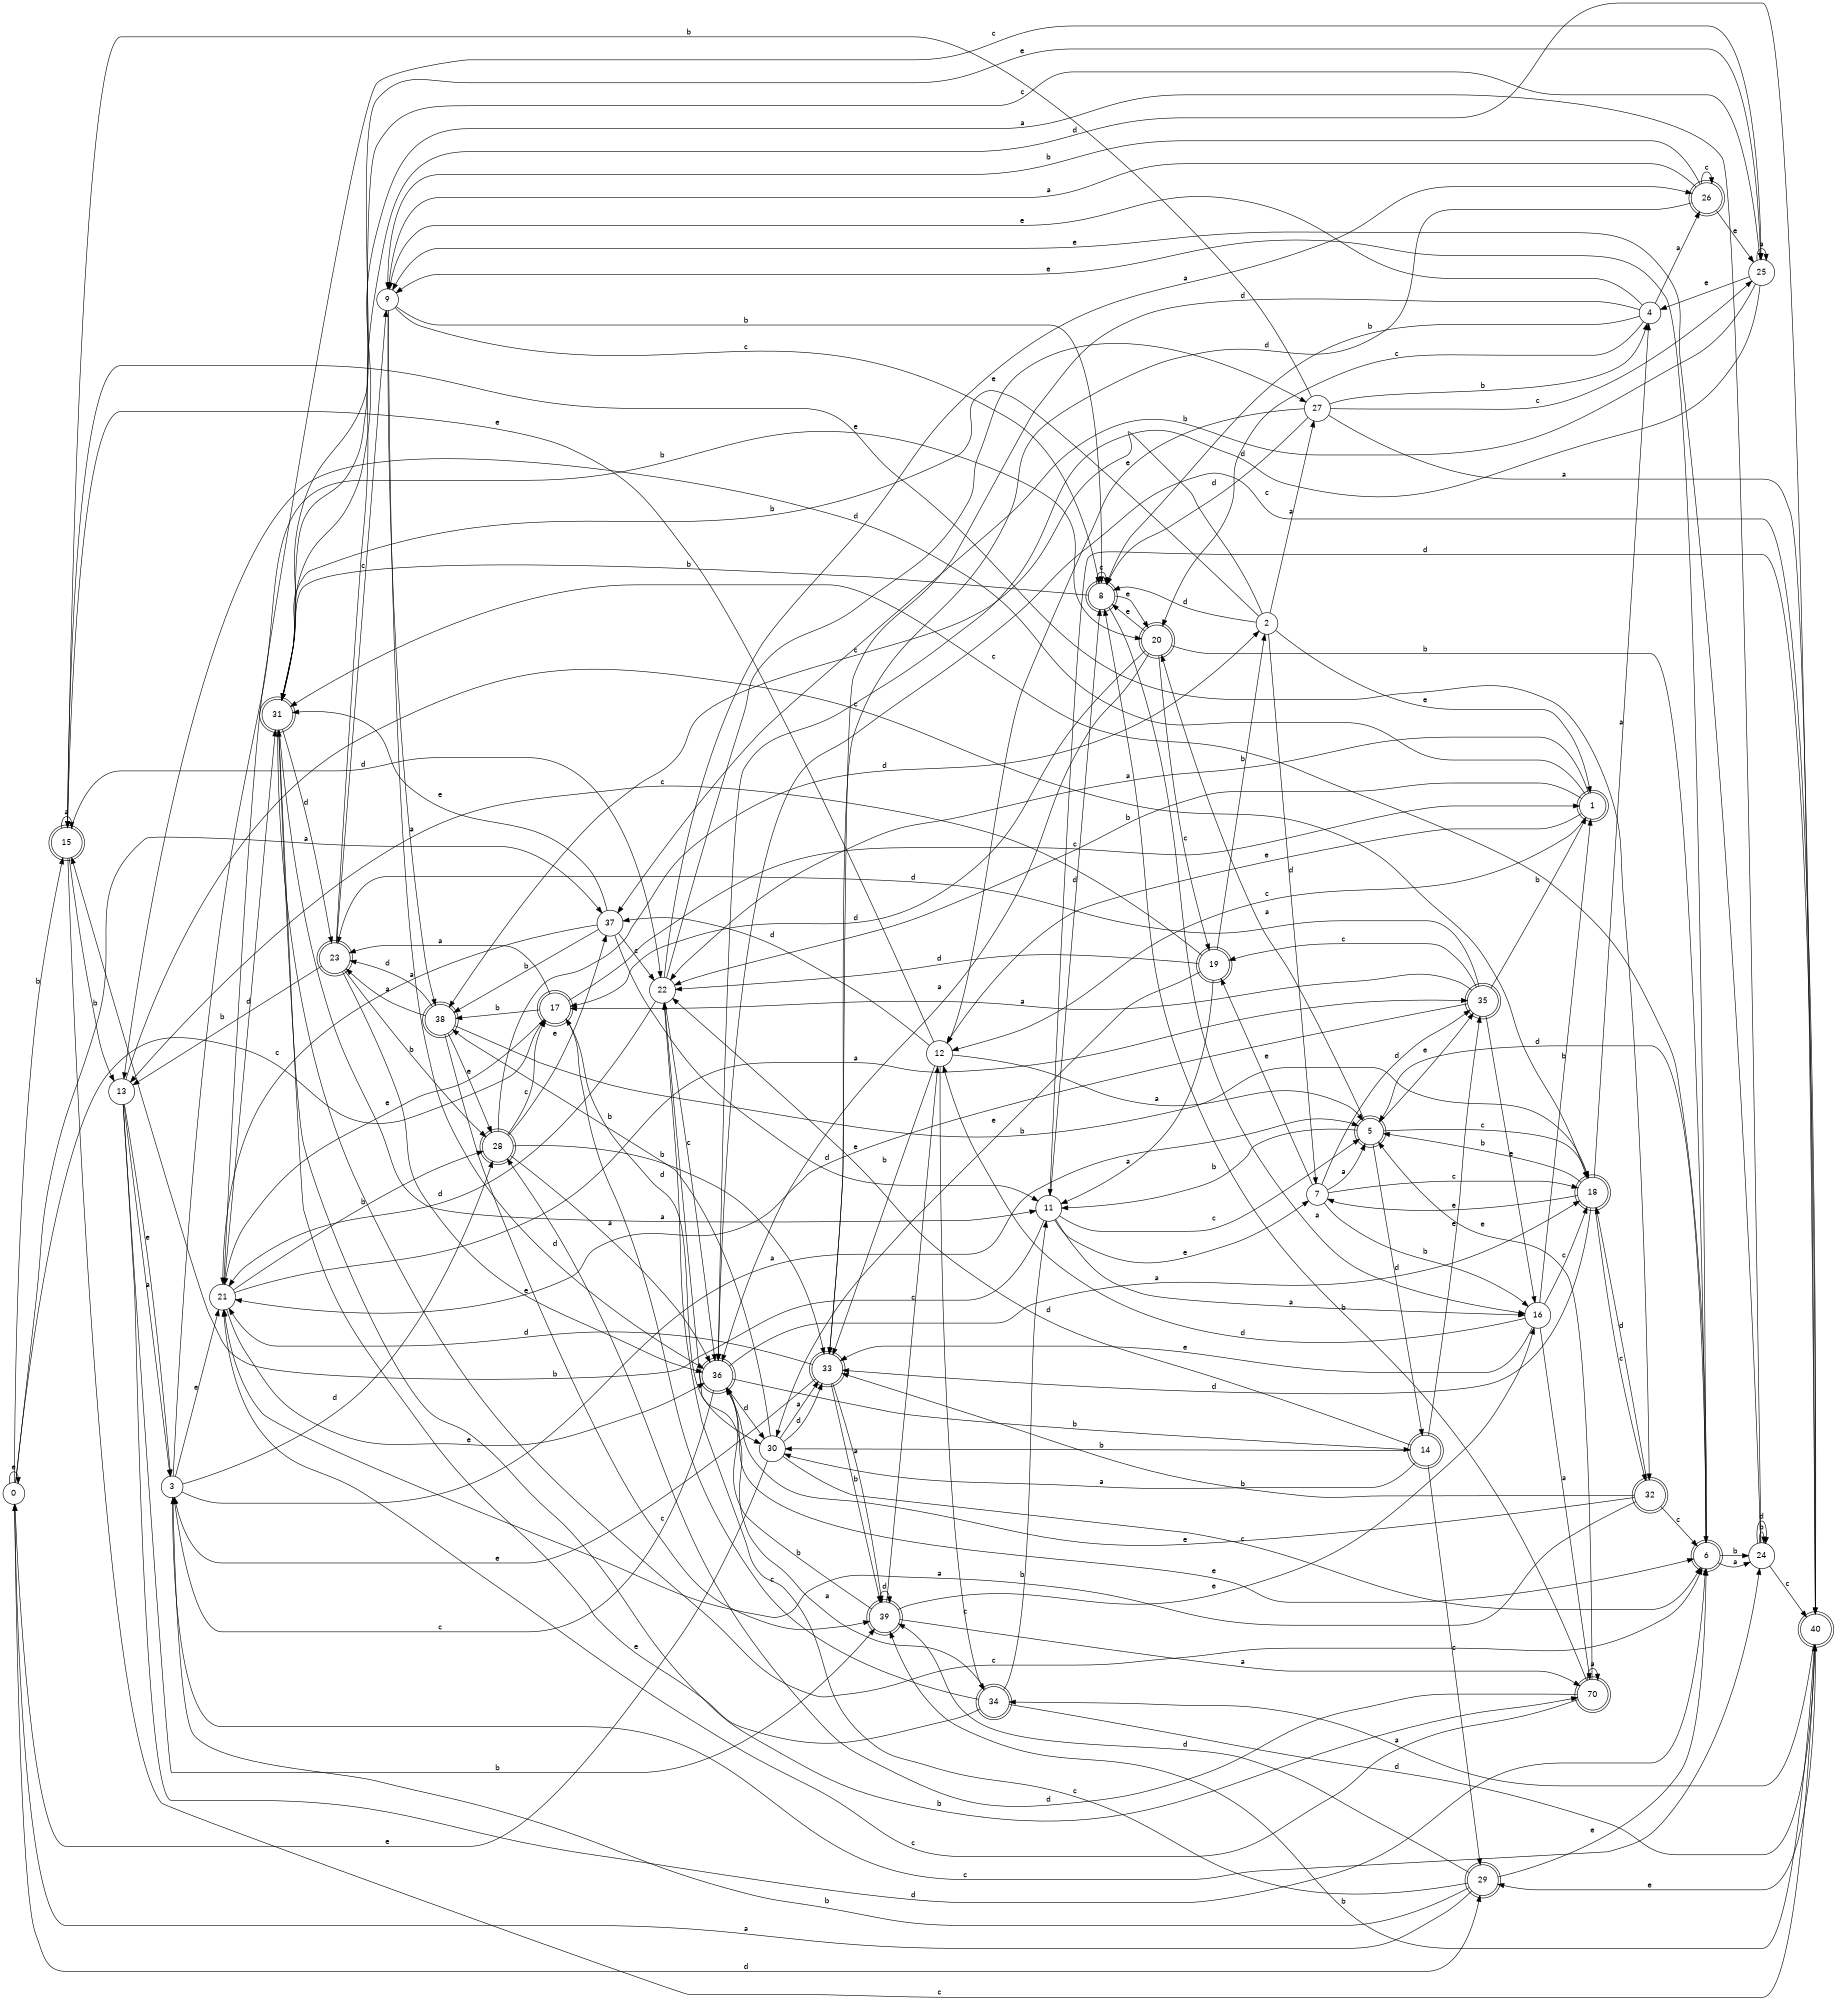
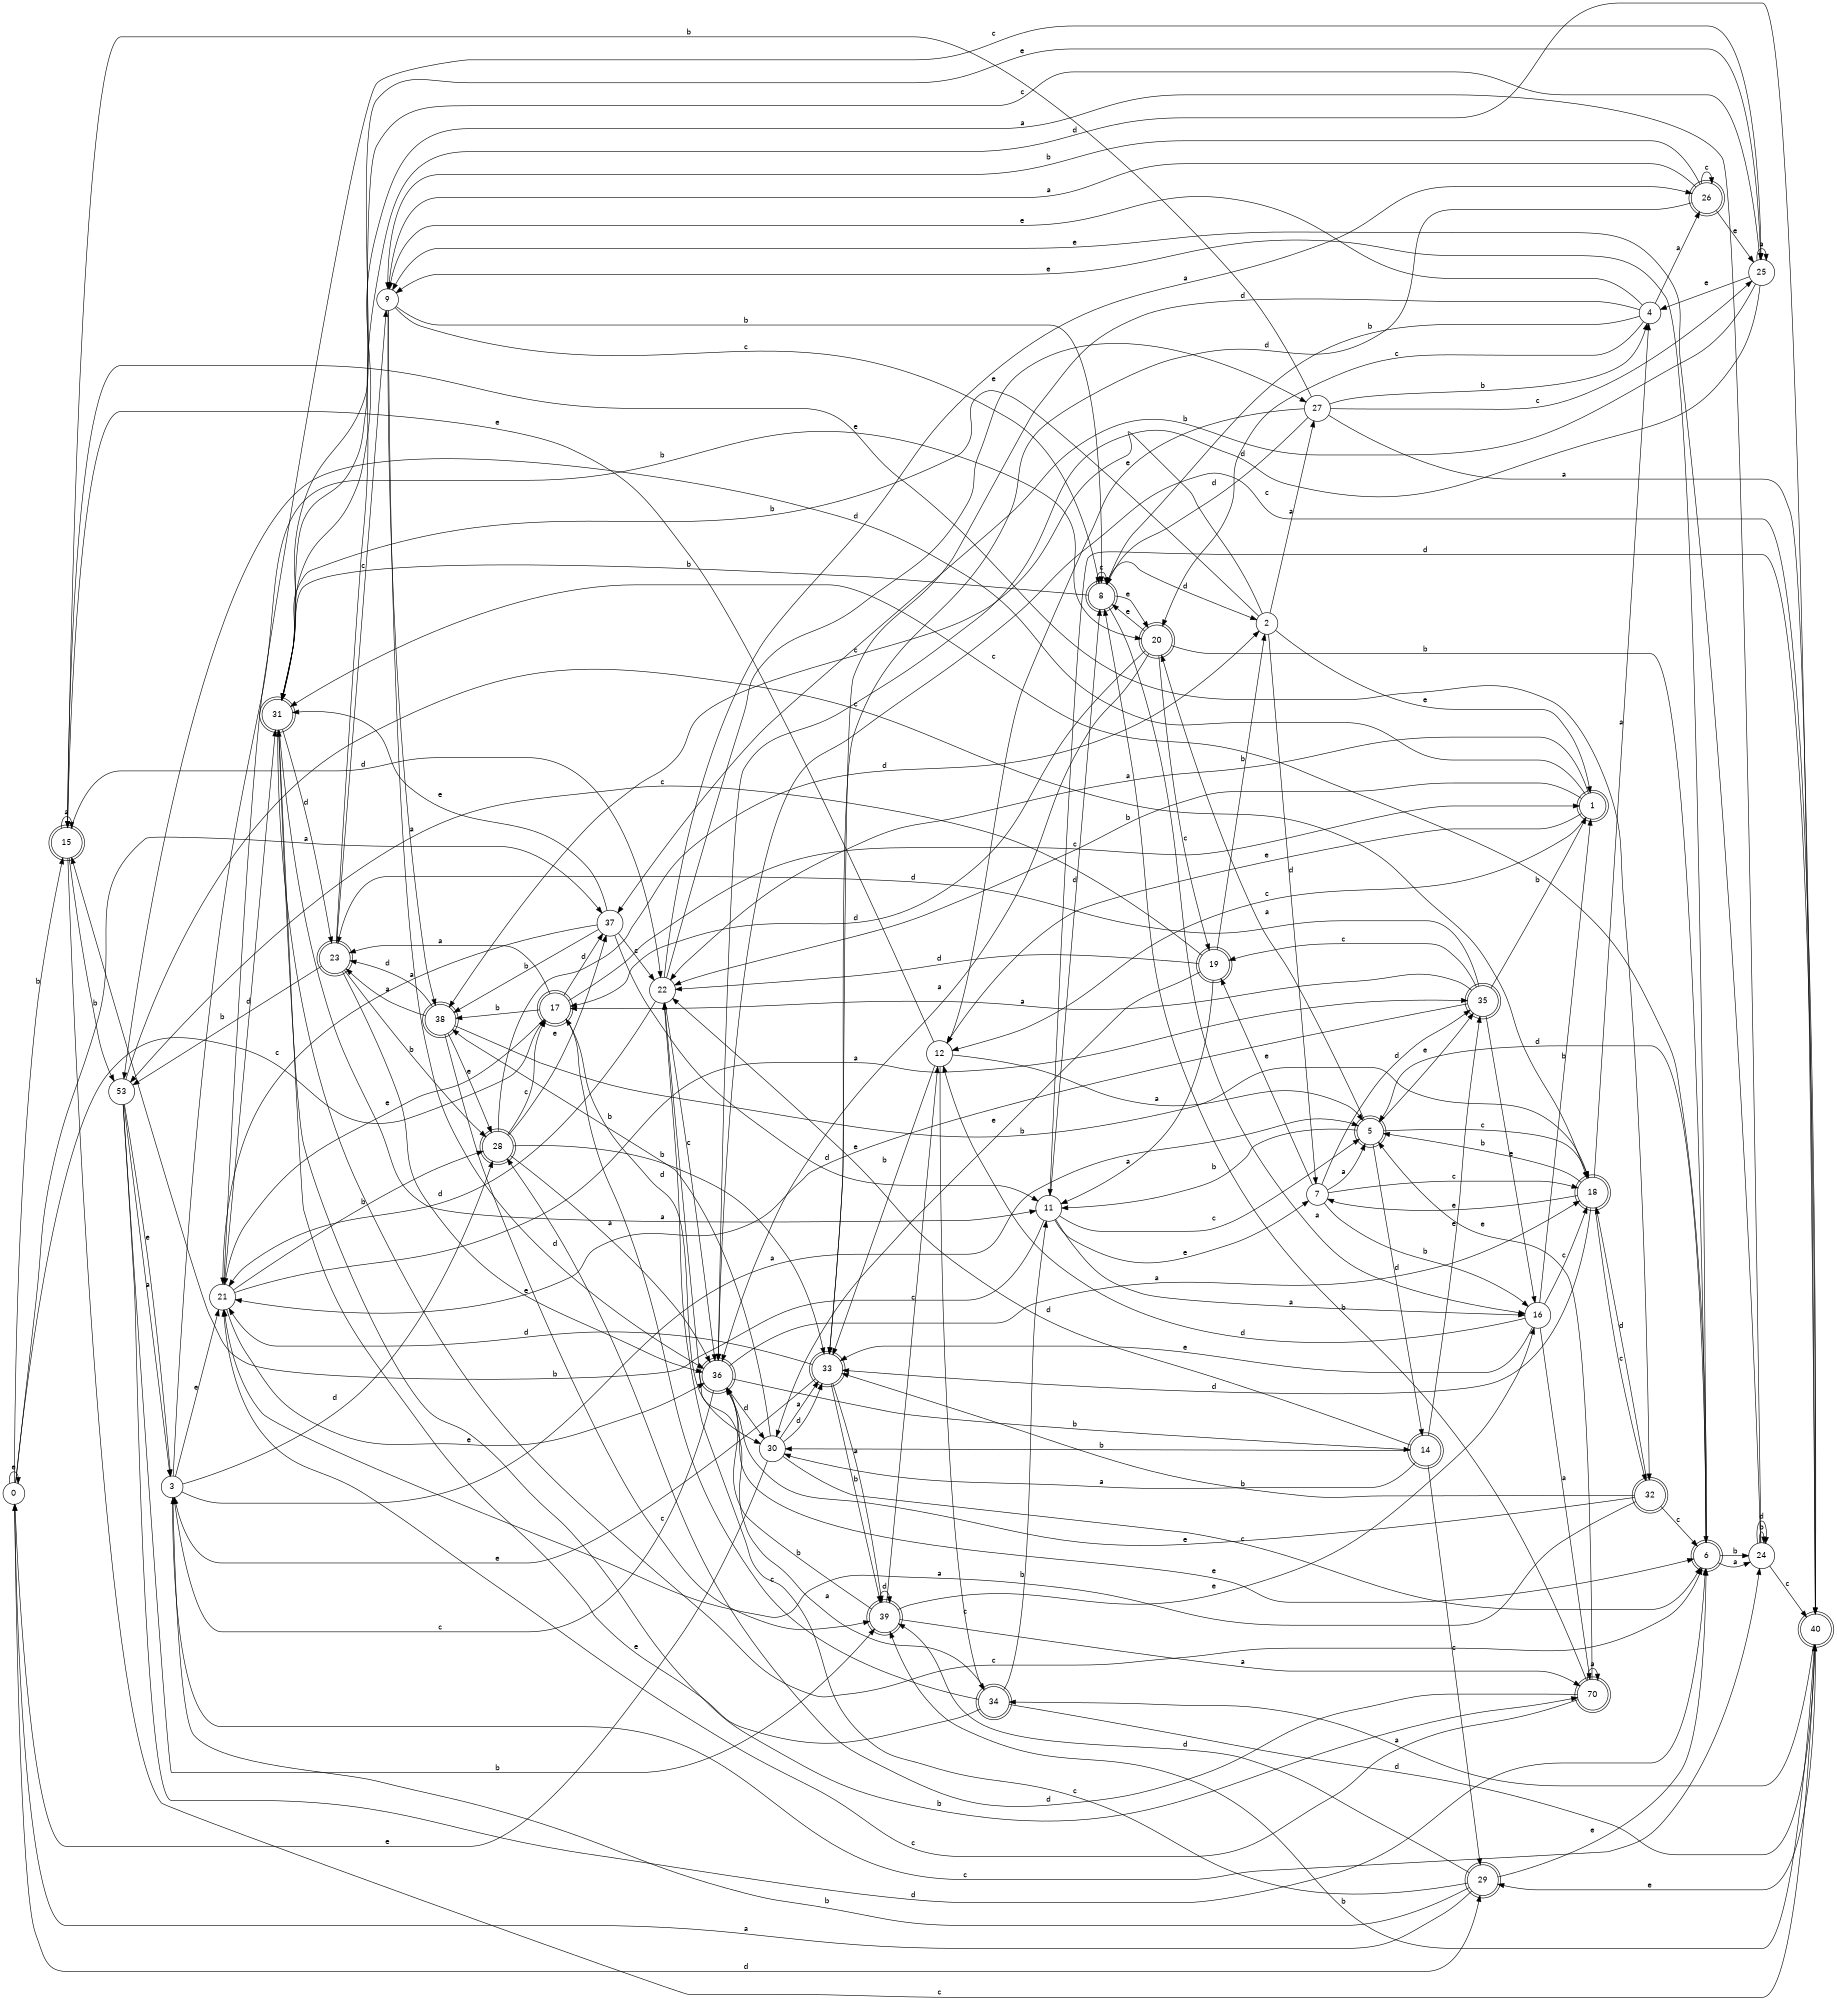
(1187, 608) -> (1173, 586)
(798, 957) -> (583, 964)
(122, 1092) -> (122, 1092)
